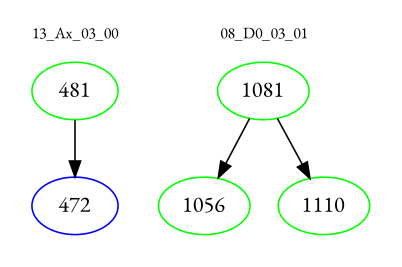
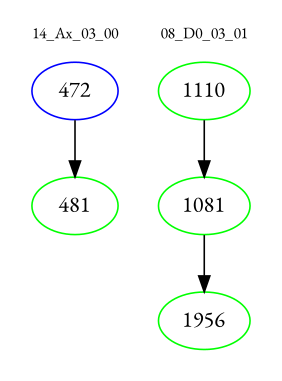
(76, 34) -> (76, 34)
(75, 141) -> (75, 141)
(290, 141) -> (204, 141)
(204, 206) -> (204, 321)
